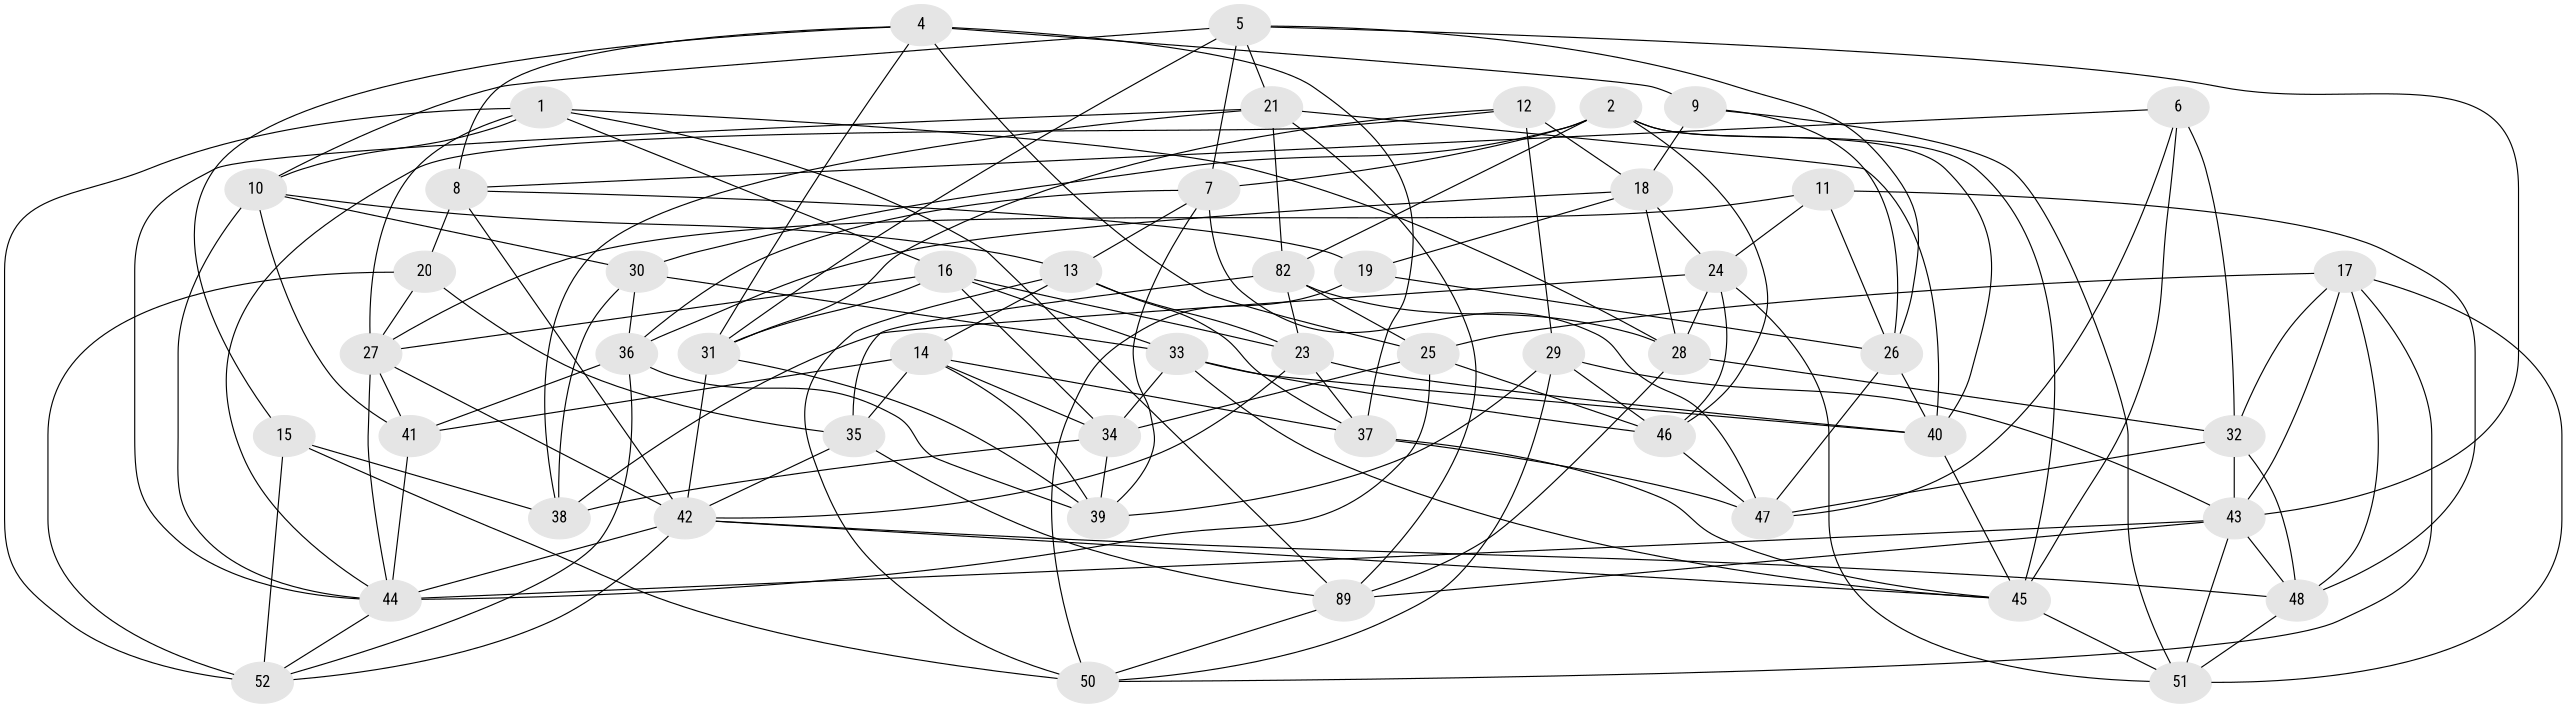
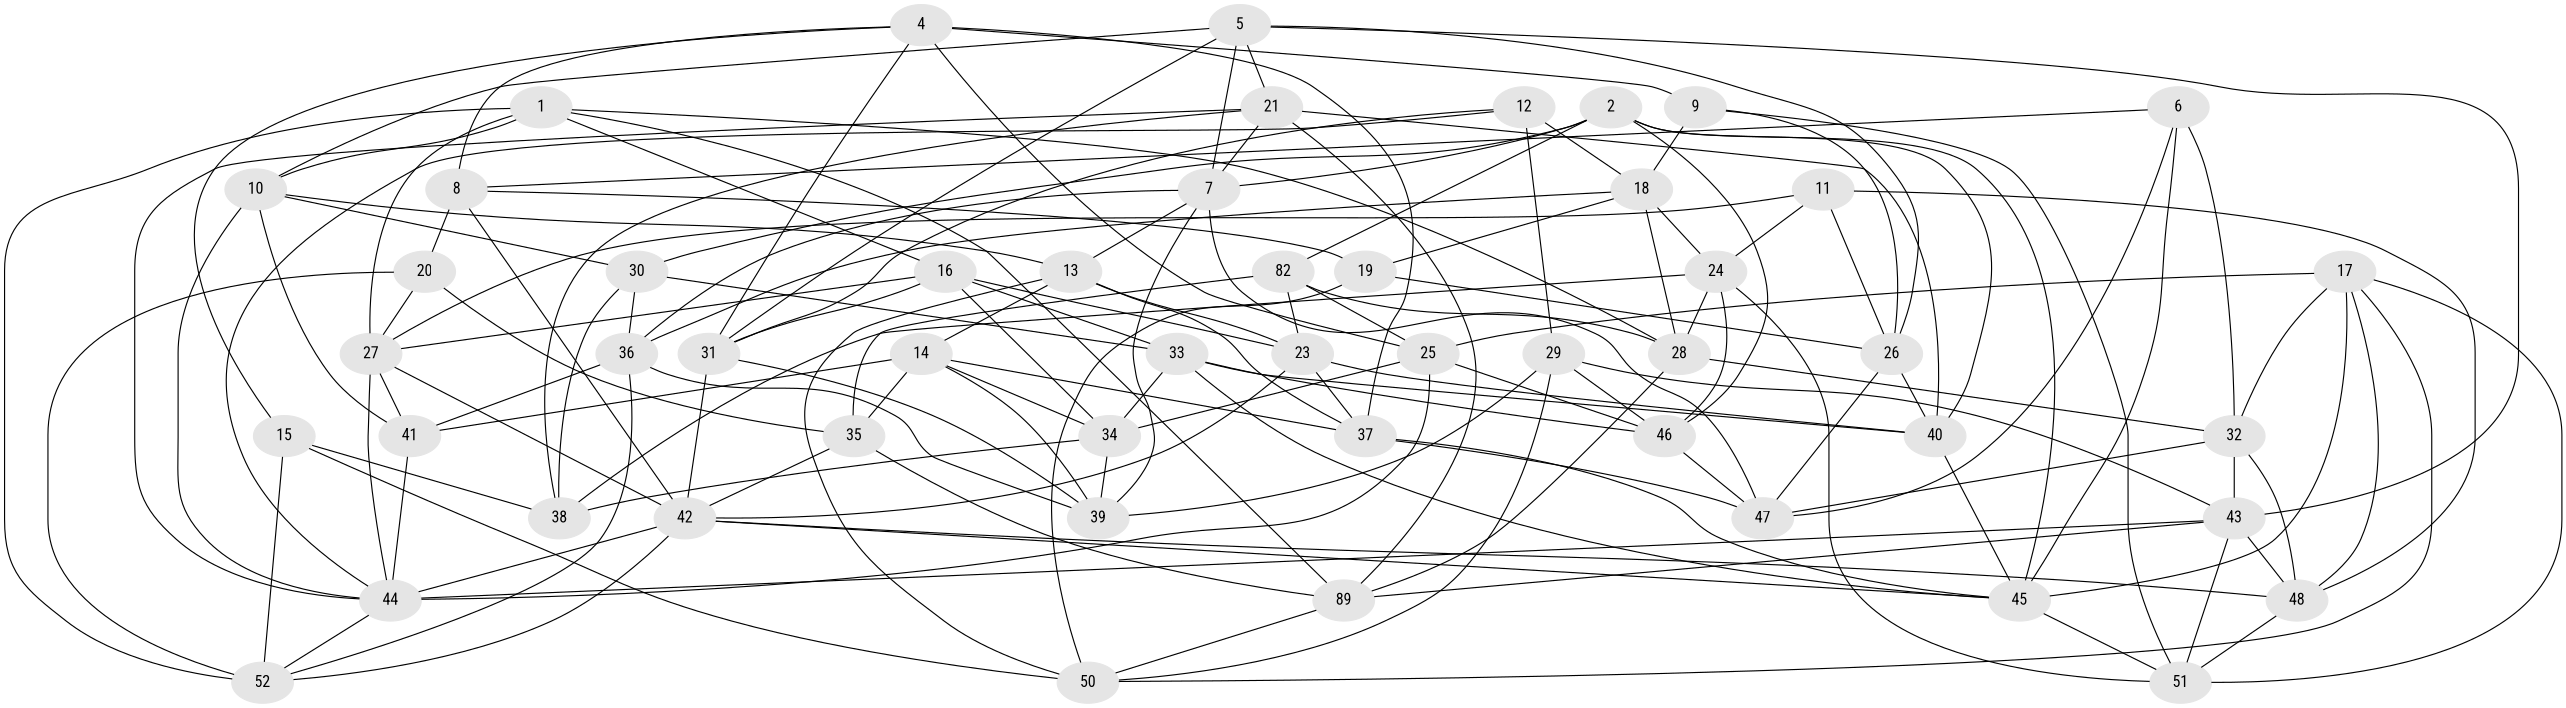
(1278, 189) -> (1240, 148)
(2301, 399) -> (2293, 518)
